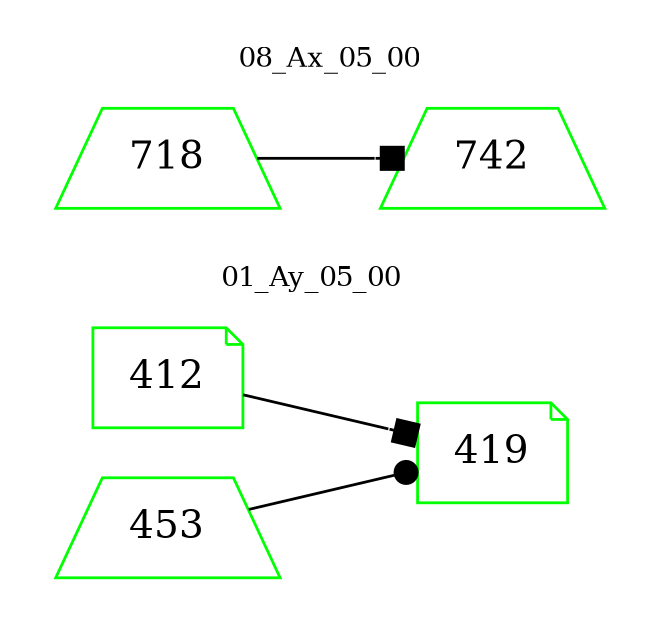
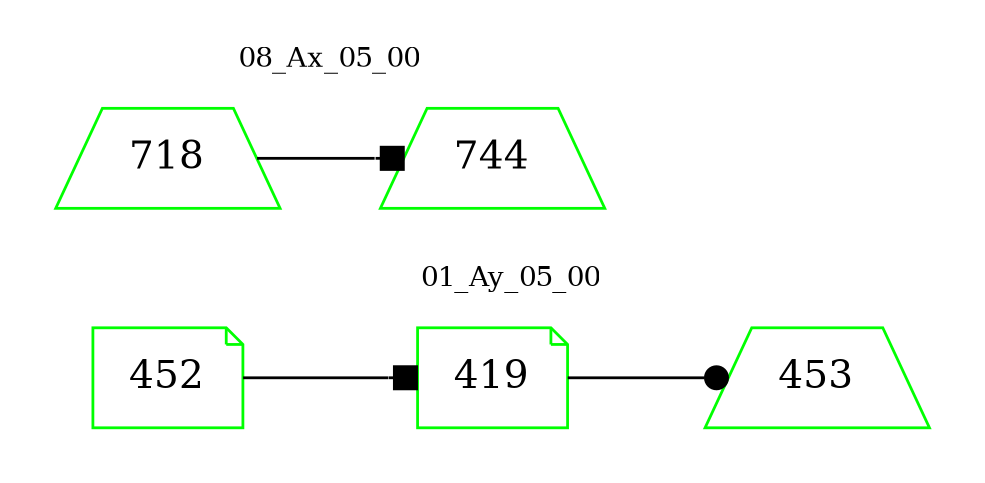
(493, 158) -> (493, 158)
(168, 378) -> (168, 378)
(322, 492) -> (636, 378)
